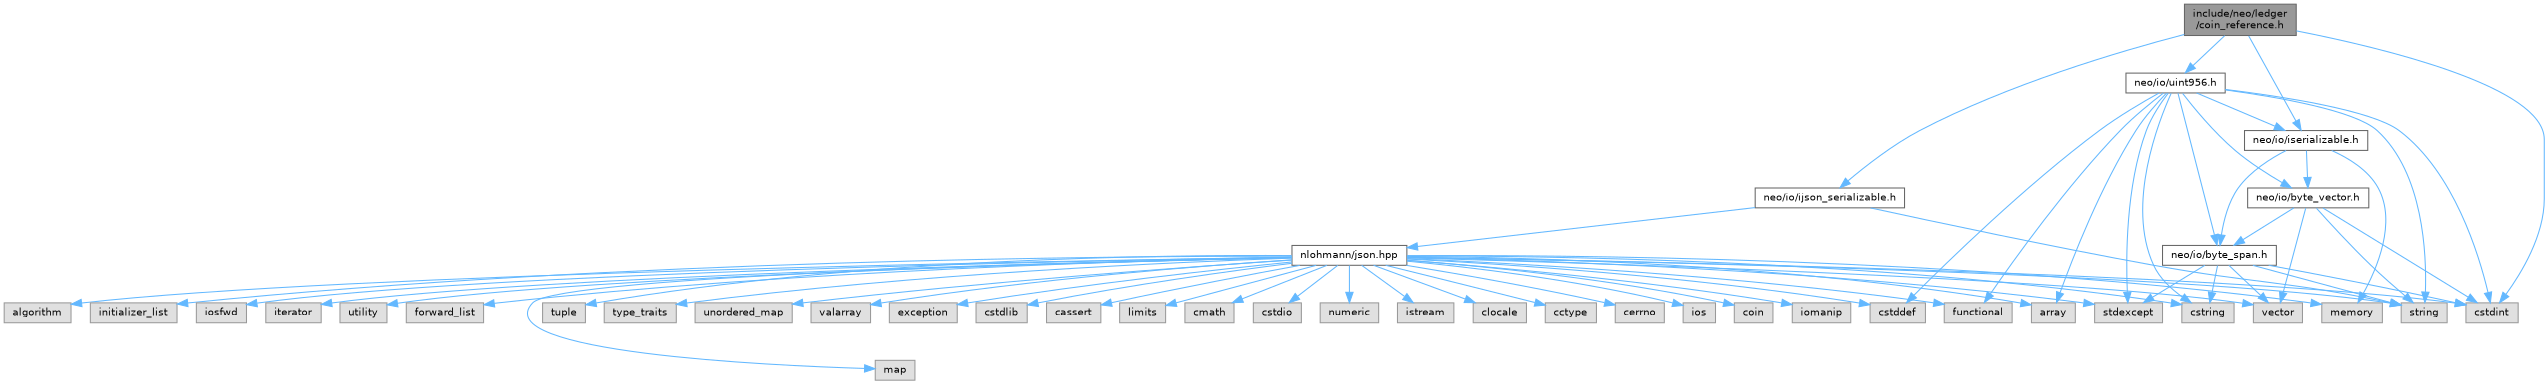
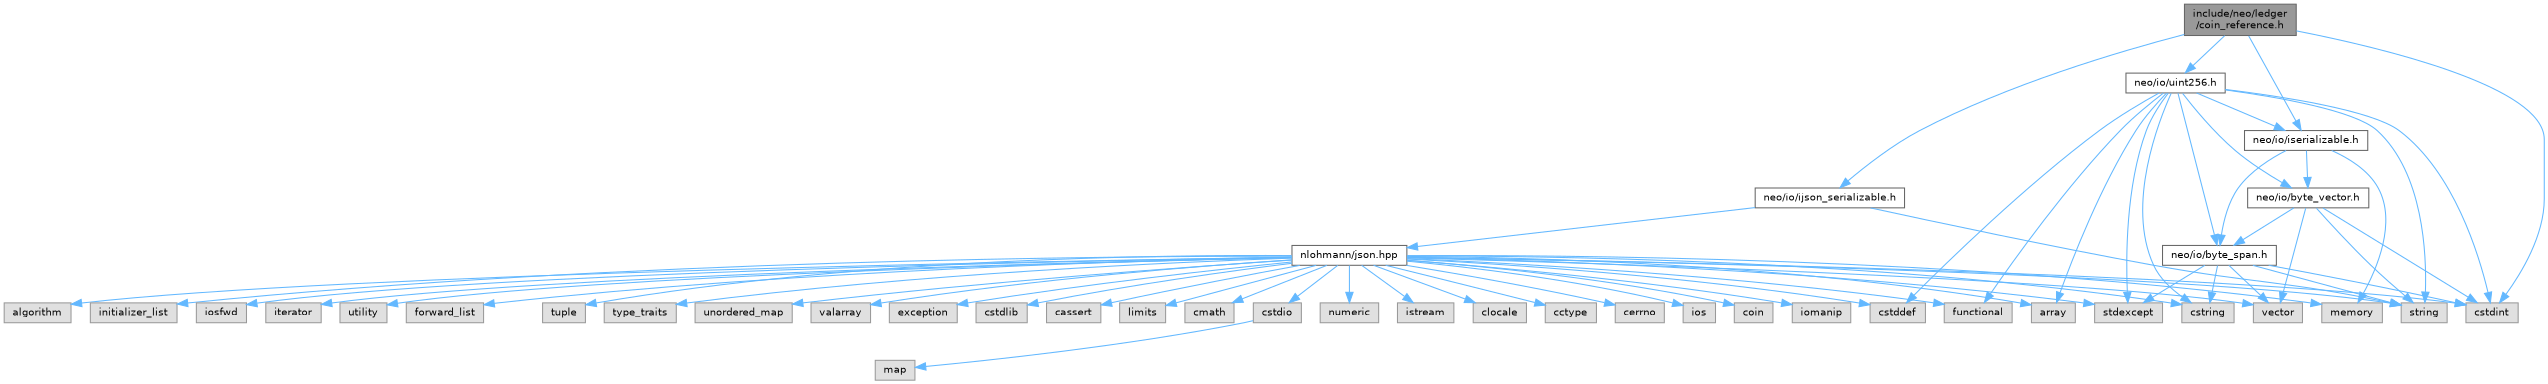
(2176, 83) -> (2176, 83)
(534, 323) -> (1090, 348)
